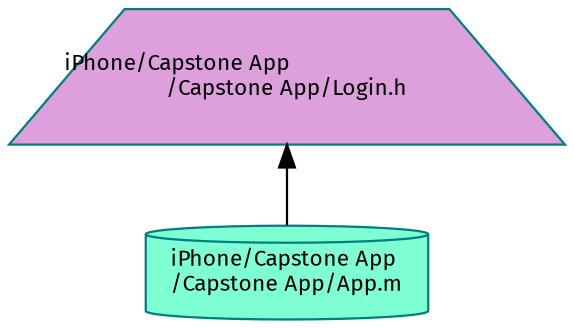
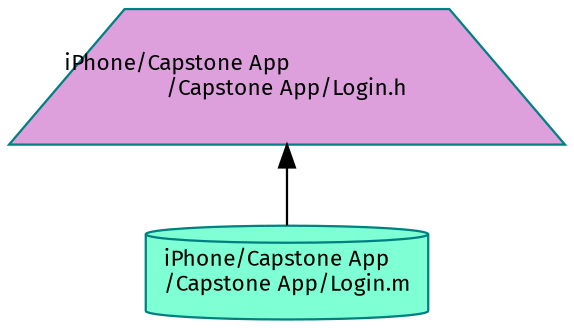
(287, 273) -> (287, 273)
